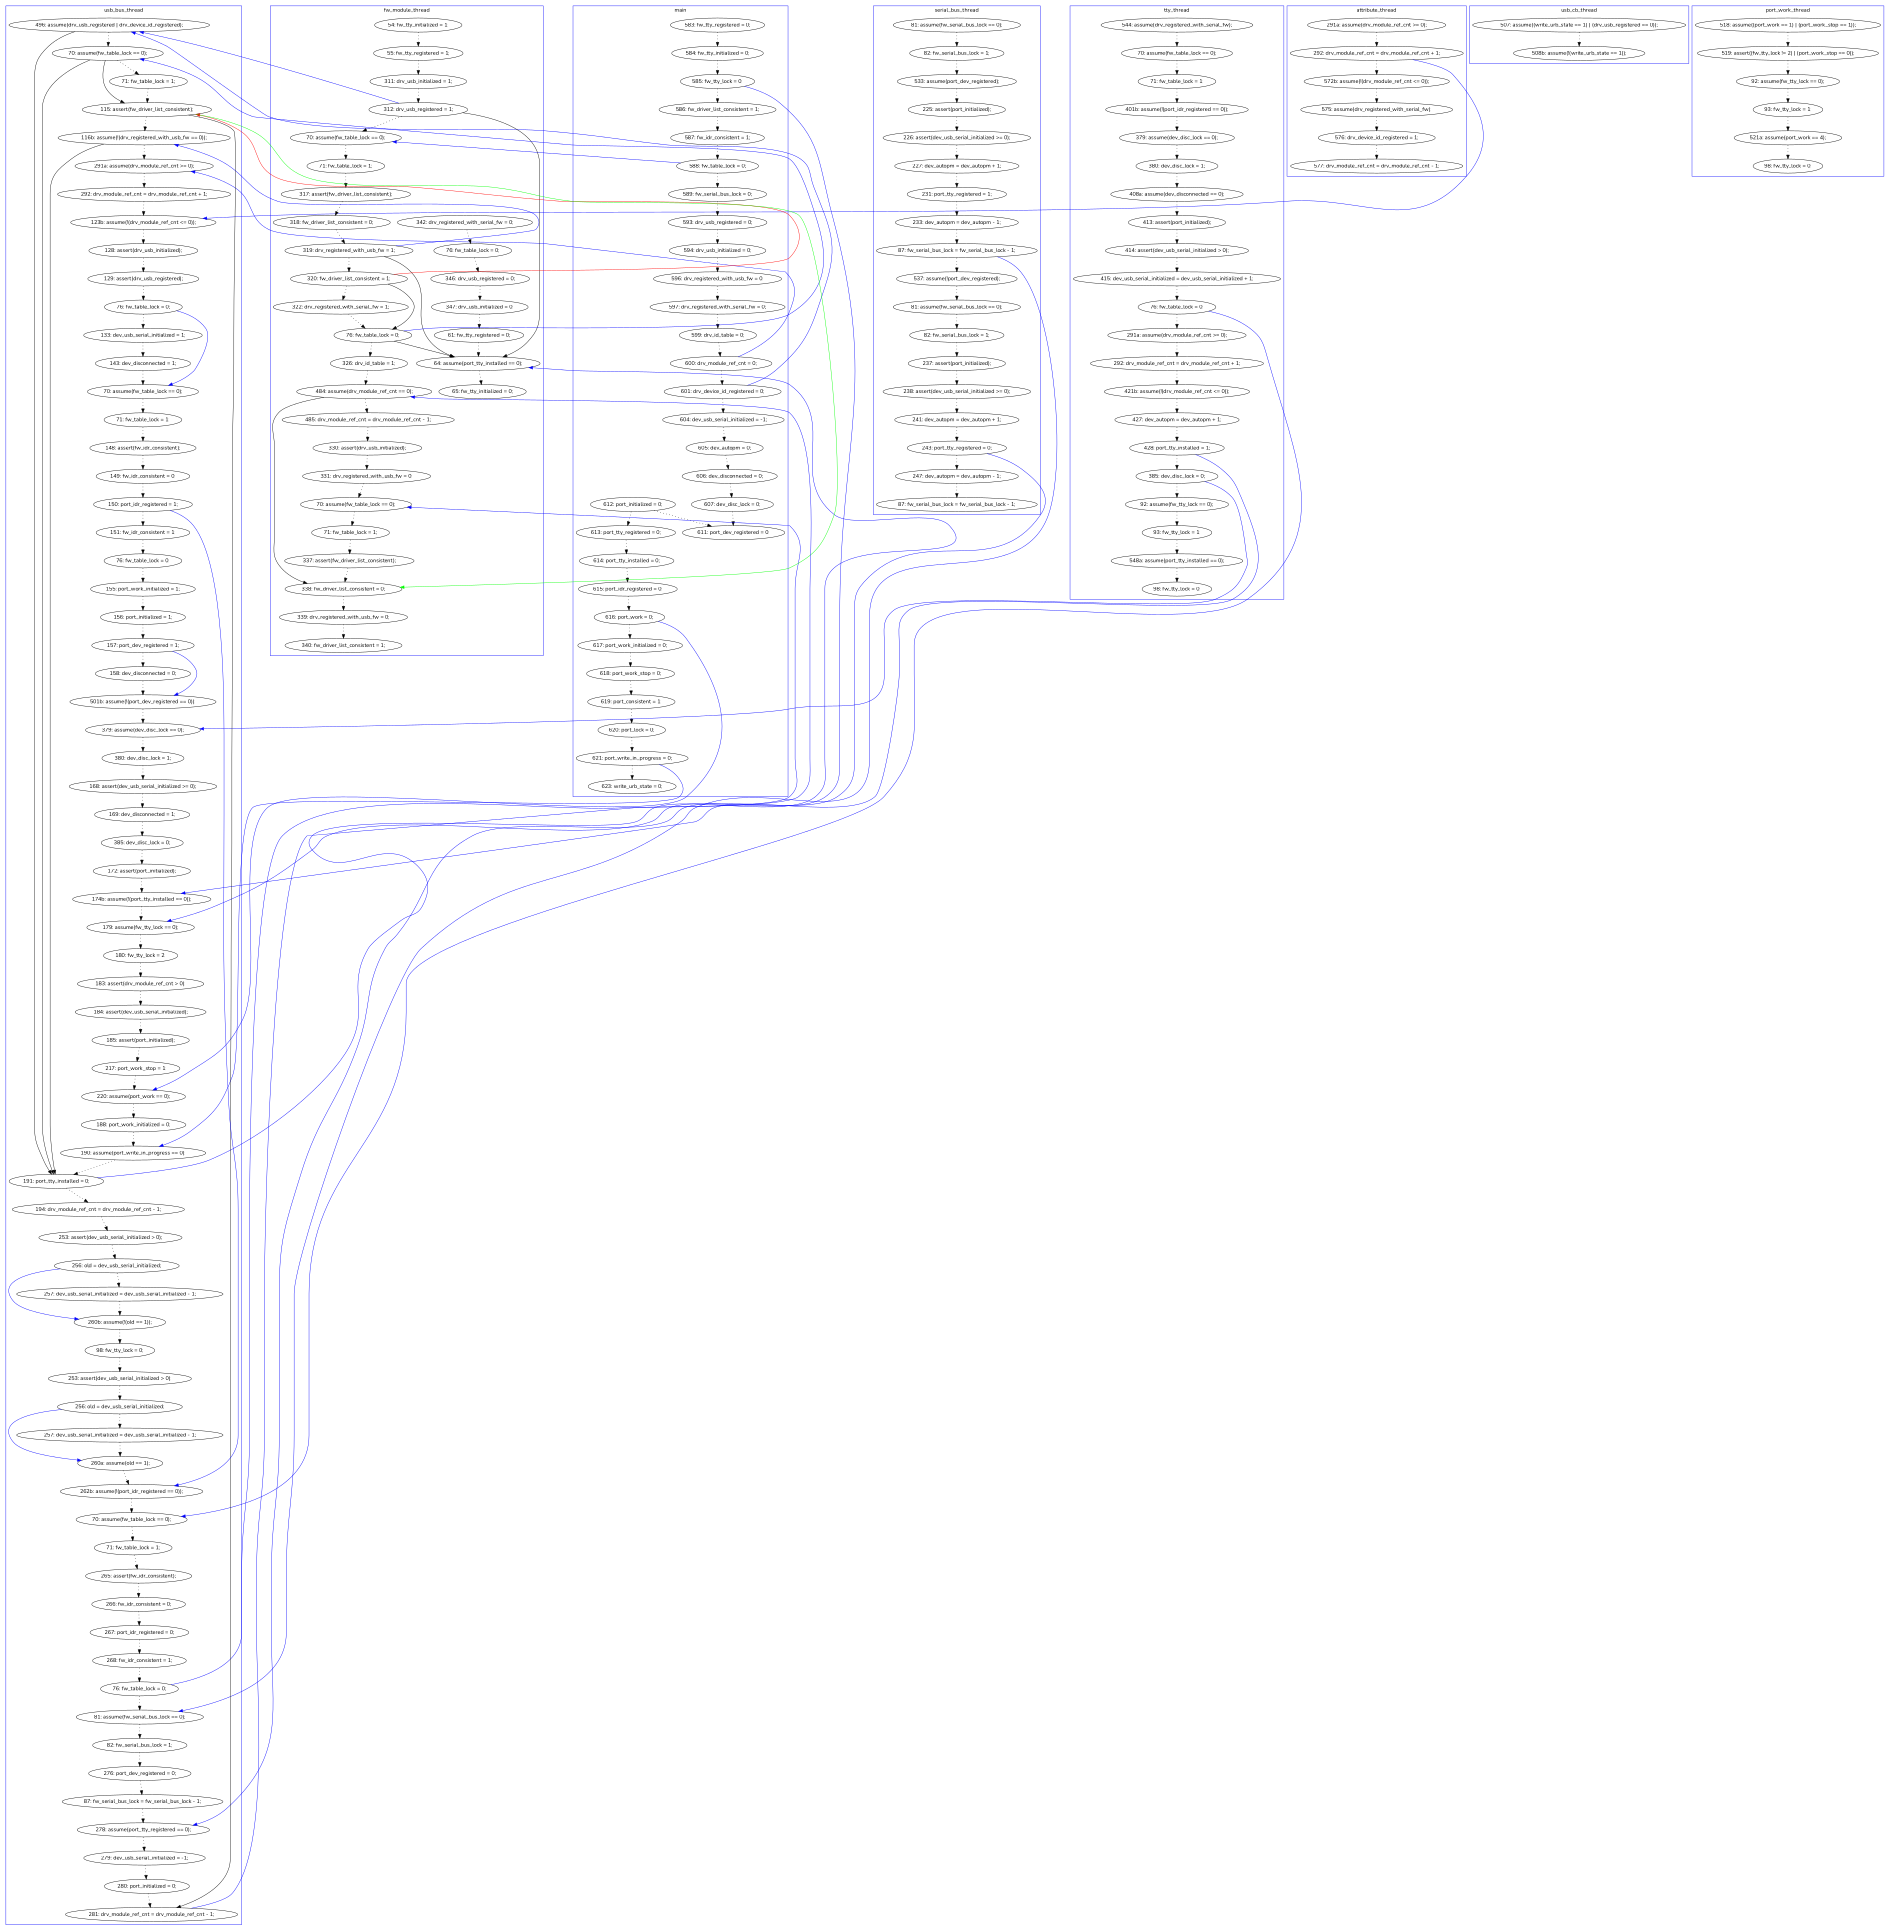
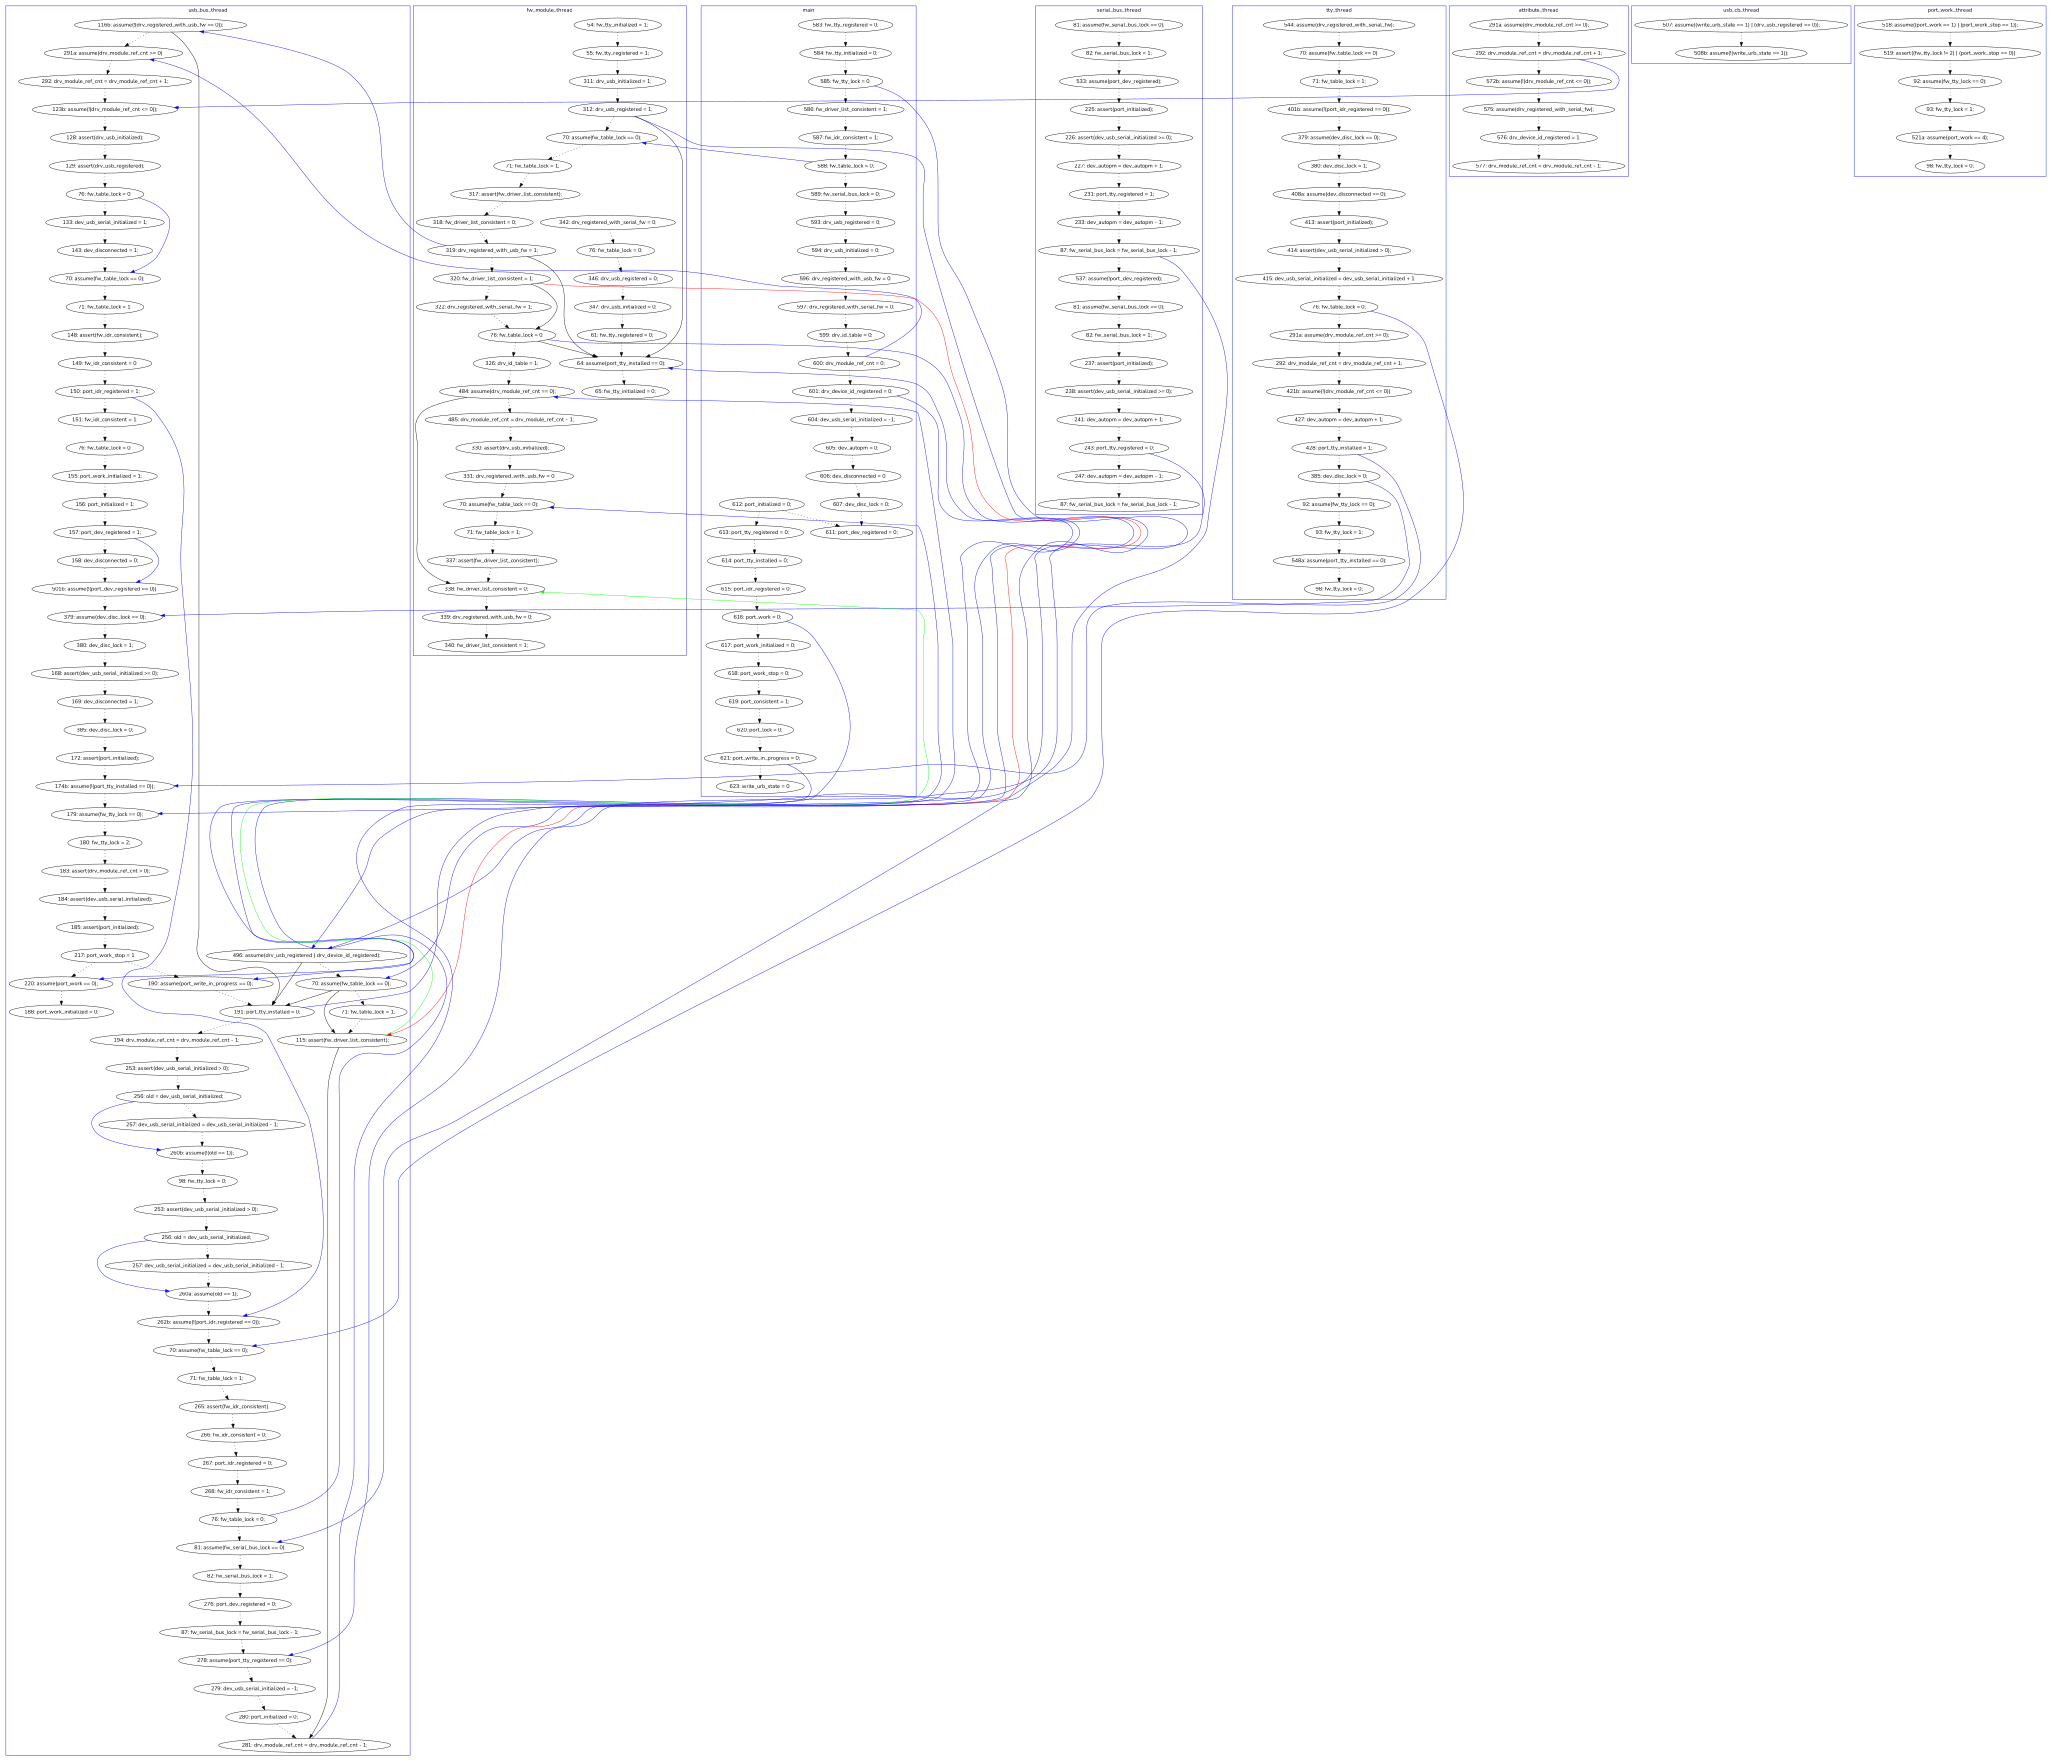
(146, 122) -> none
(133, 1137) -> (150, 969)
